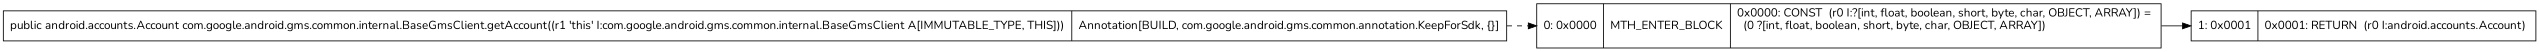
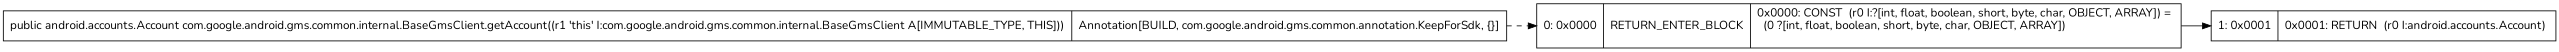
(1667, 25) -> (1677, 25)
